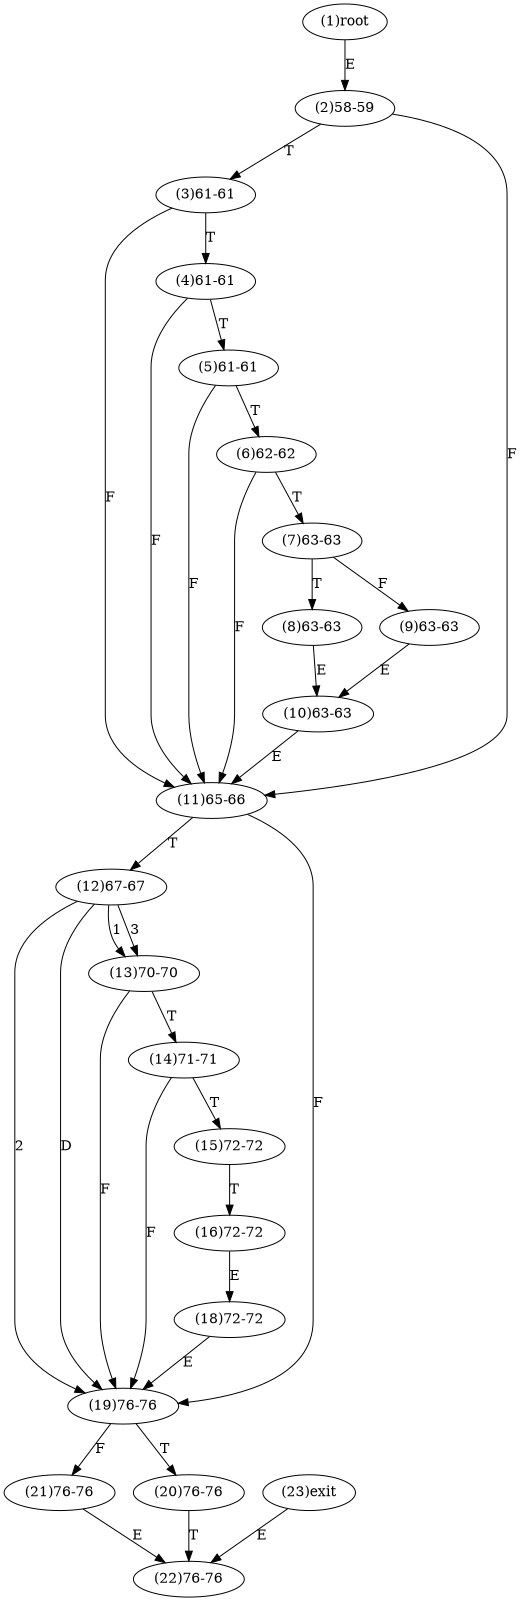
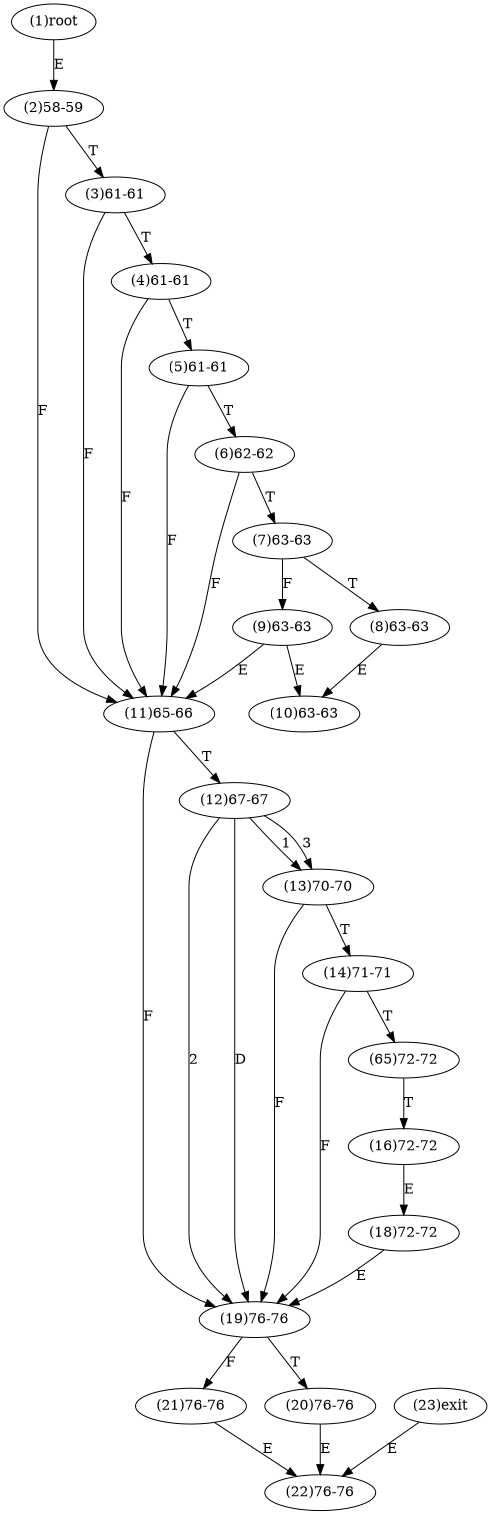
(269, 754) -> (230, 670)
(230, 1147) -> (404, 1060)
(194, 1536) -> (326, 1449)
